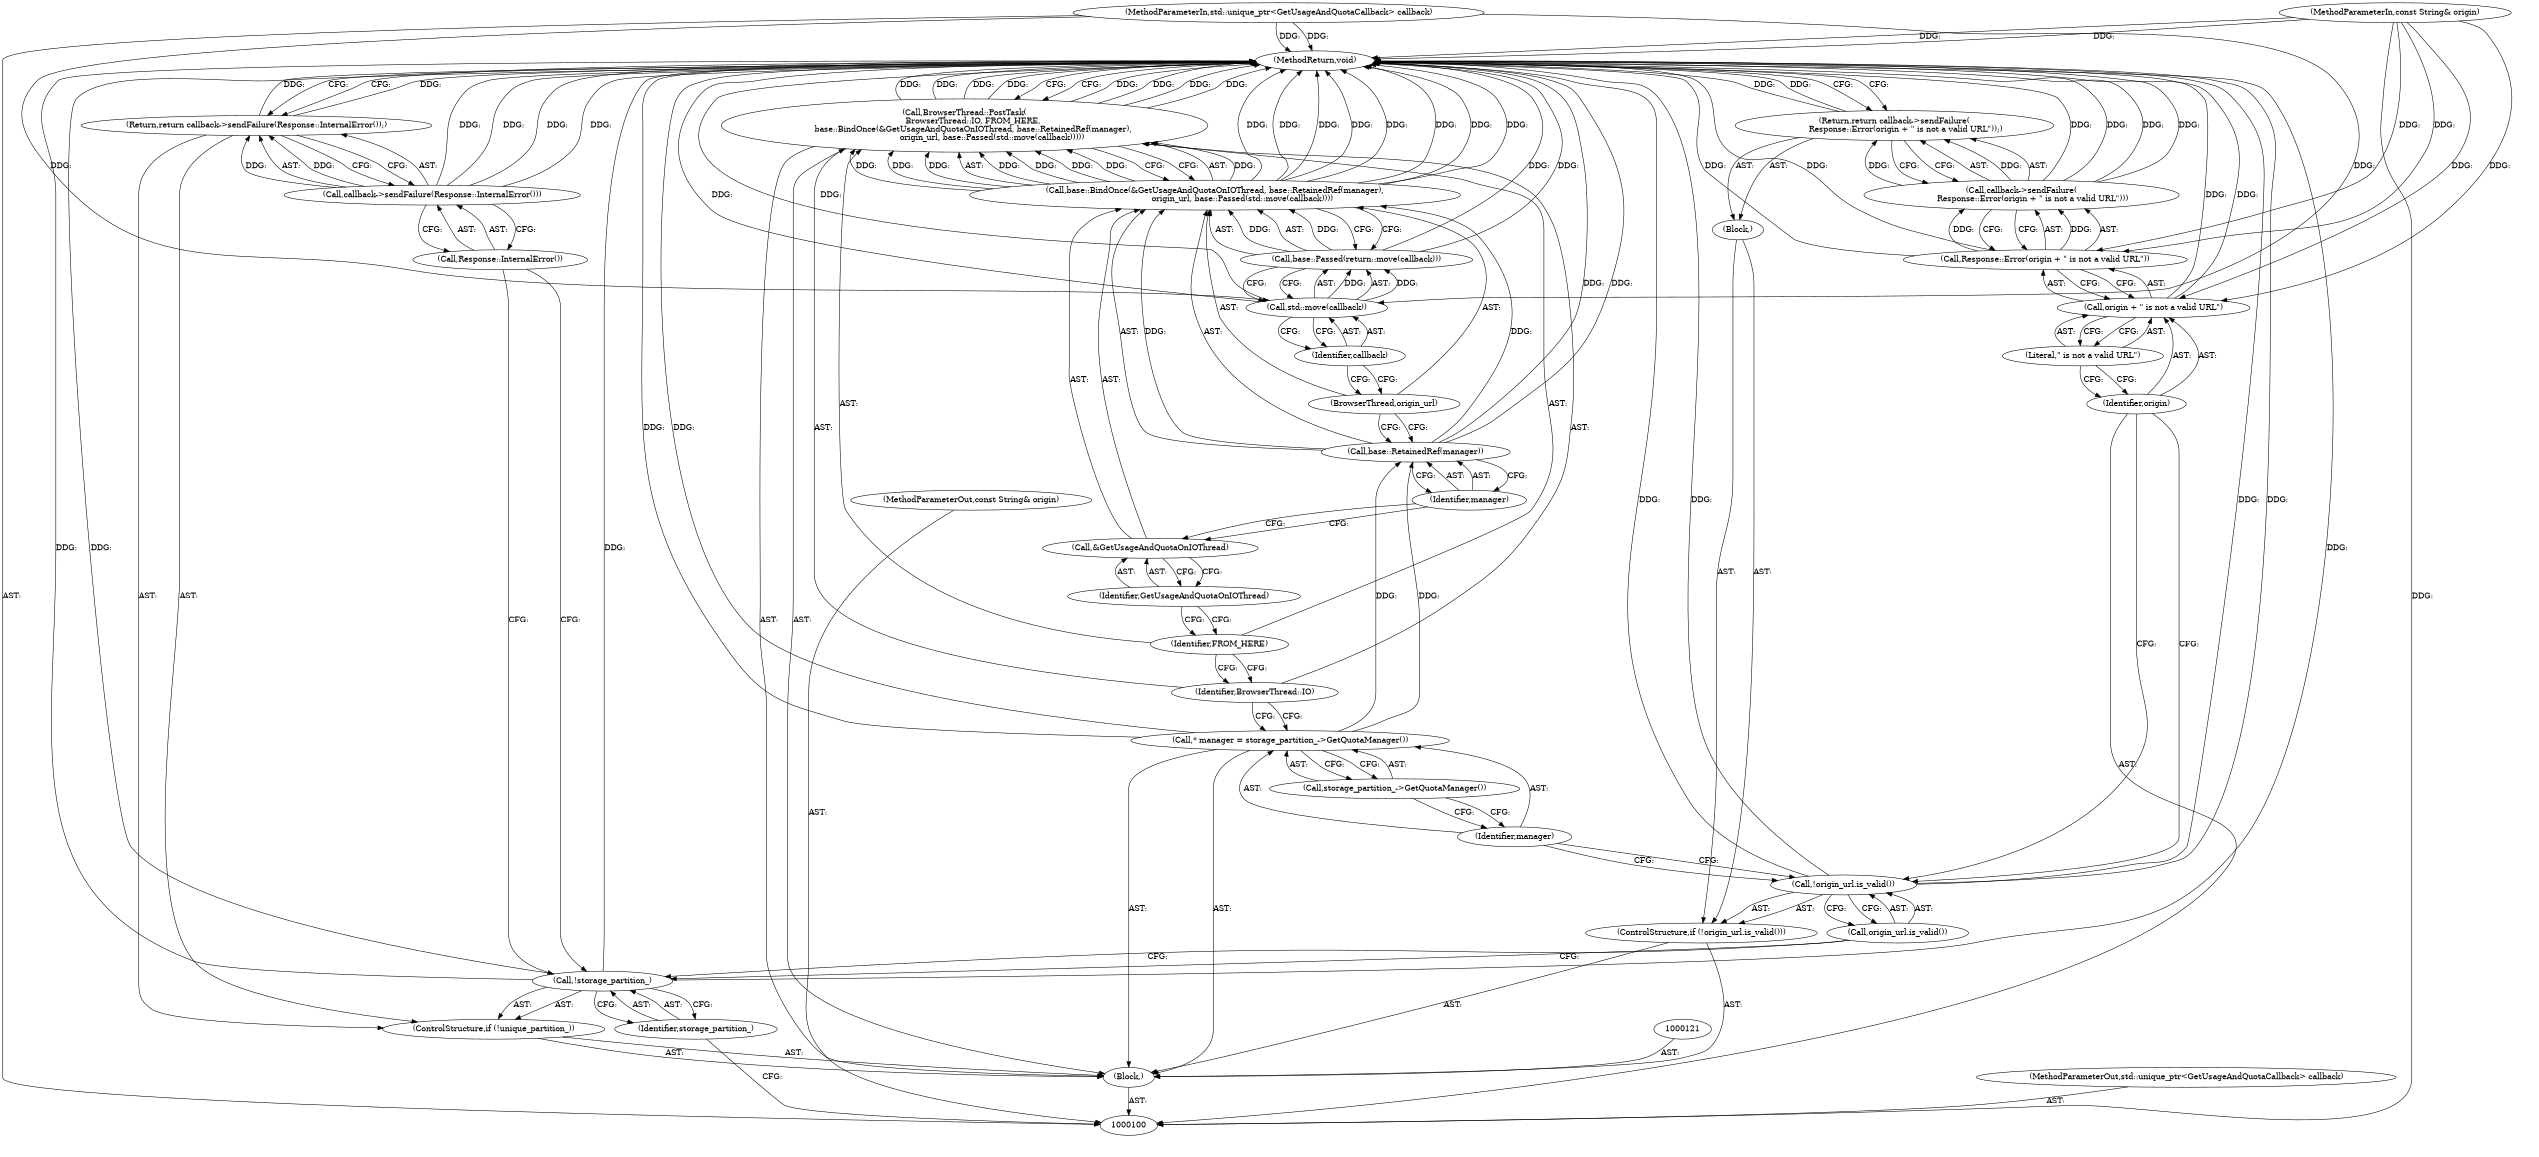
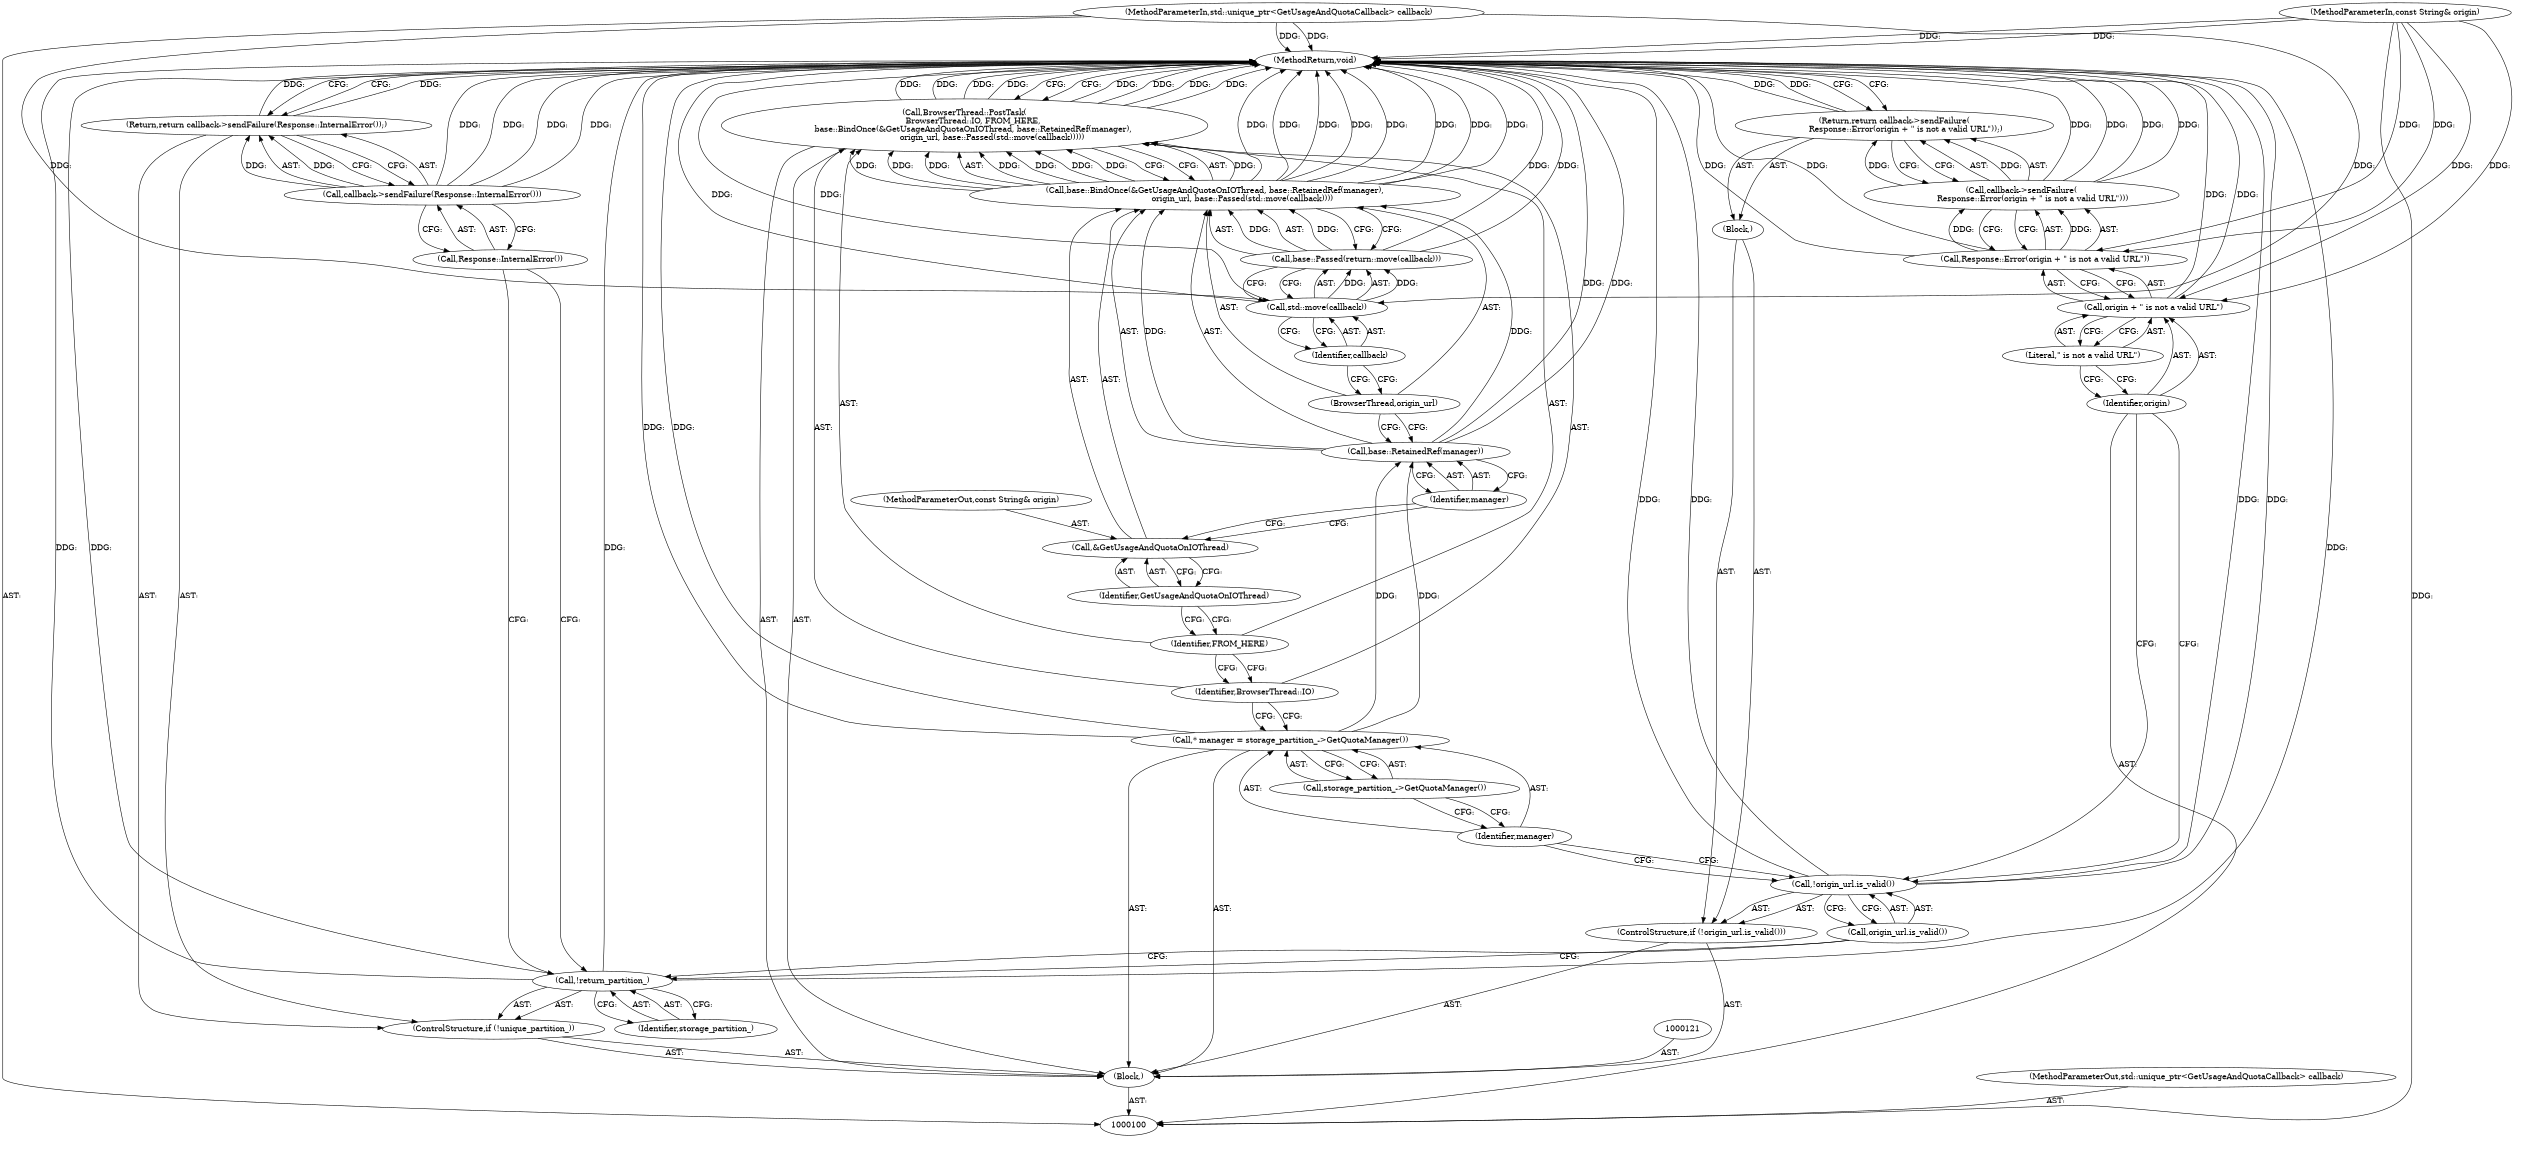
(809, 896) -> (1058, 524)
(603, 981) -> (603, 981)
(888, 1116) -> none
